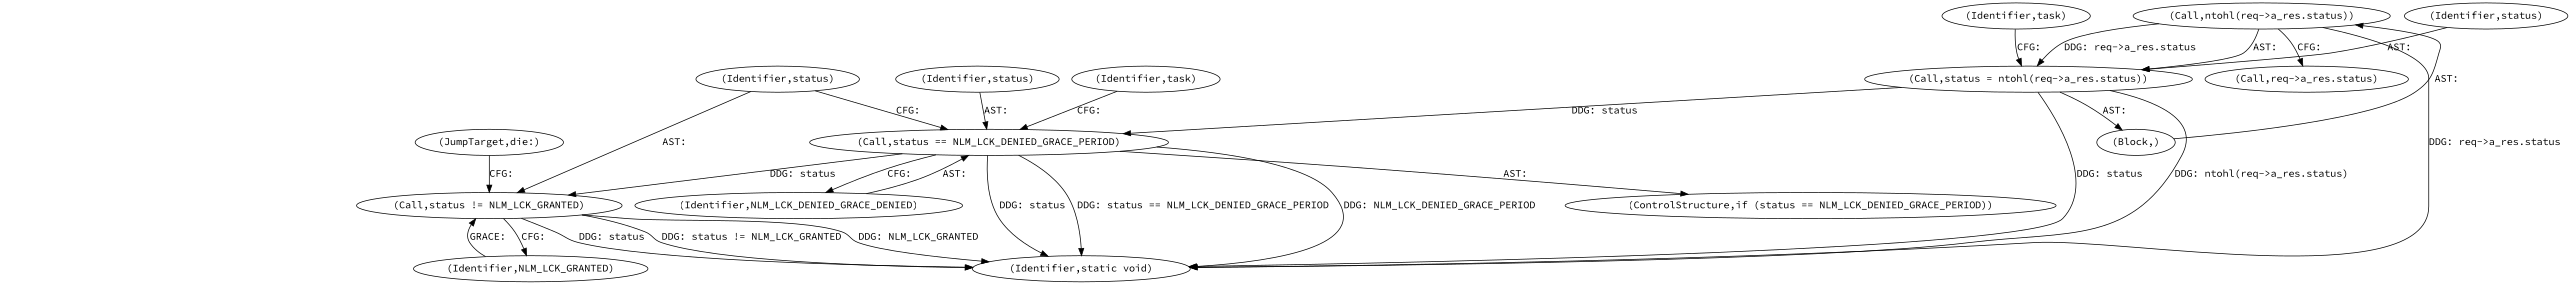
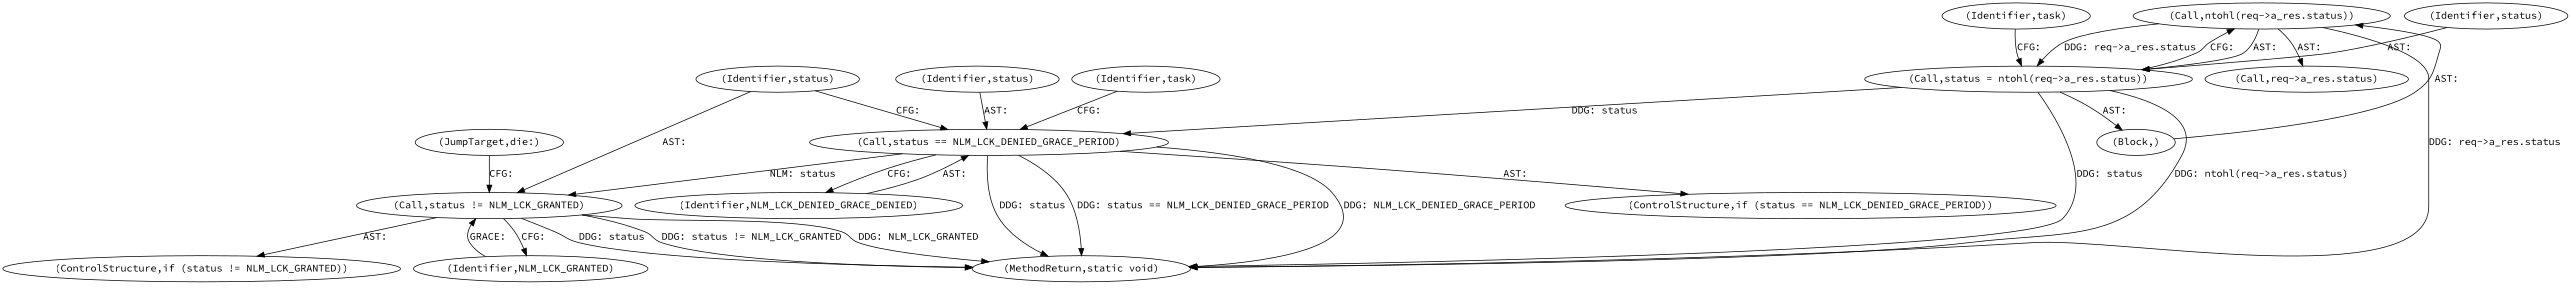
(2313, 48) -> (2313, 48)
none -> (2187, 57)
(803, 174) -> (803, 174)
none -> (202, 269)
(1081, 269) -> (1081, 269)
